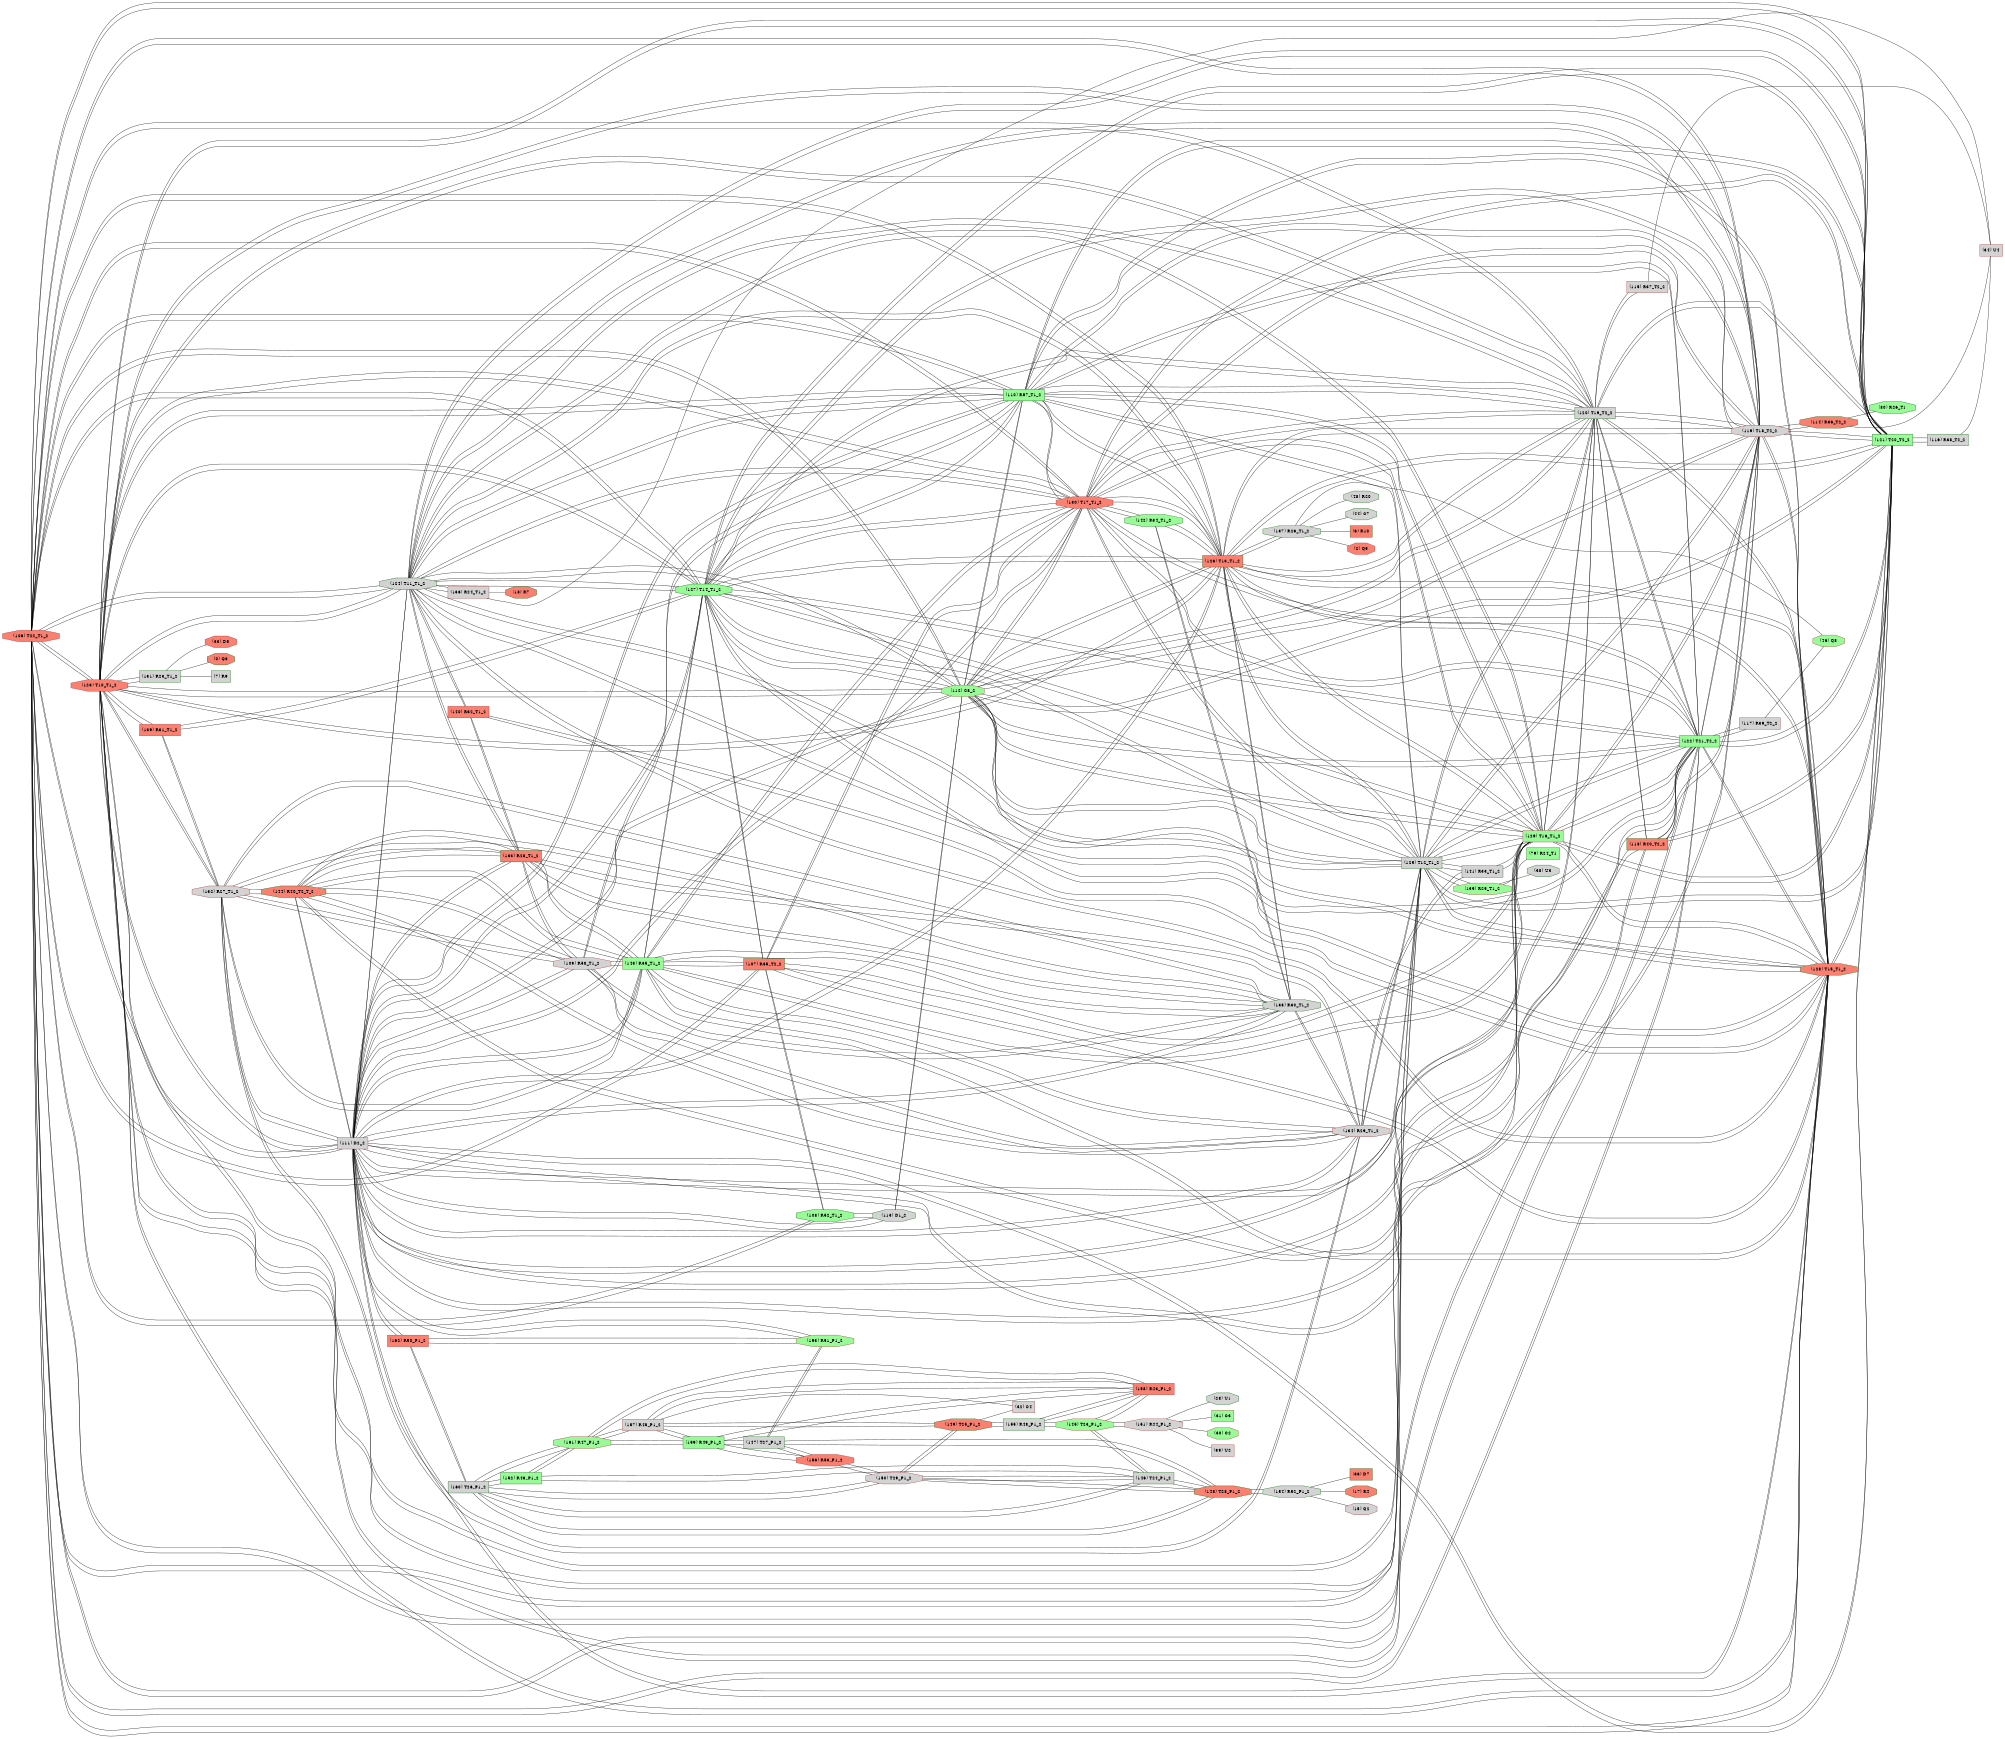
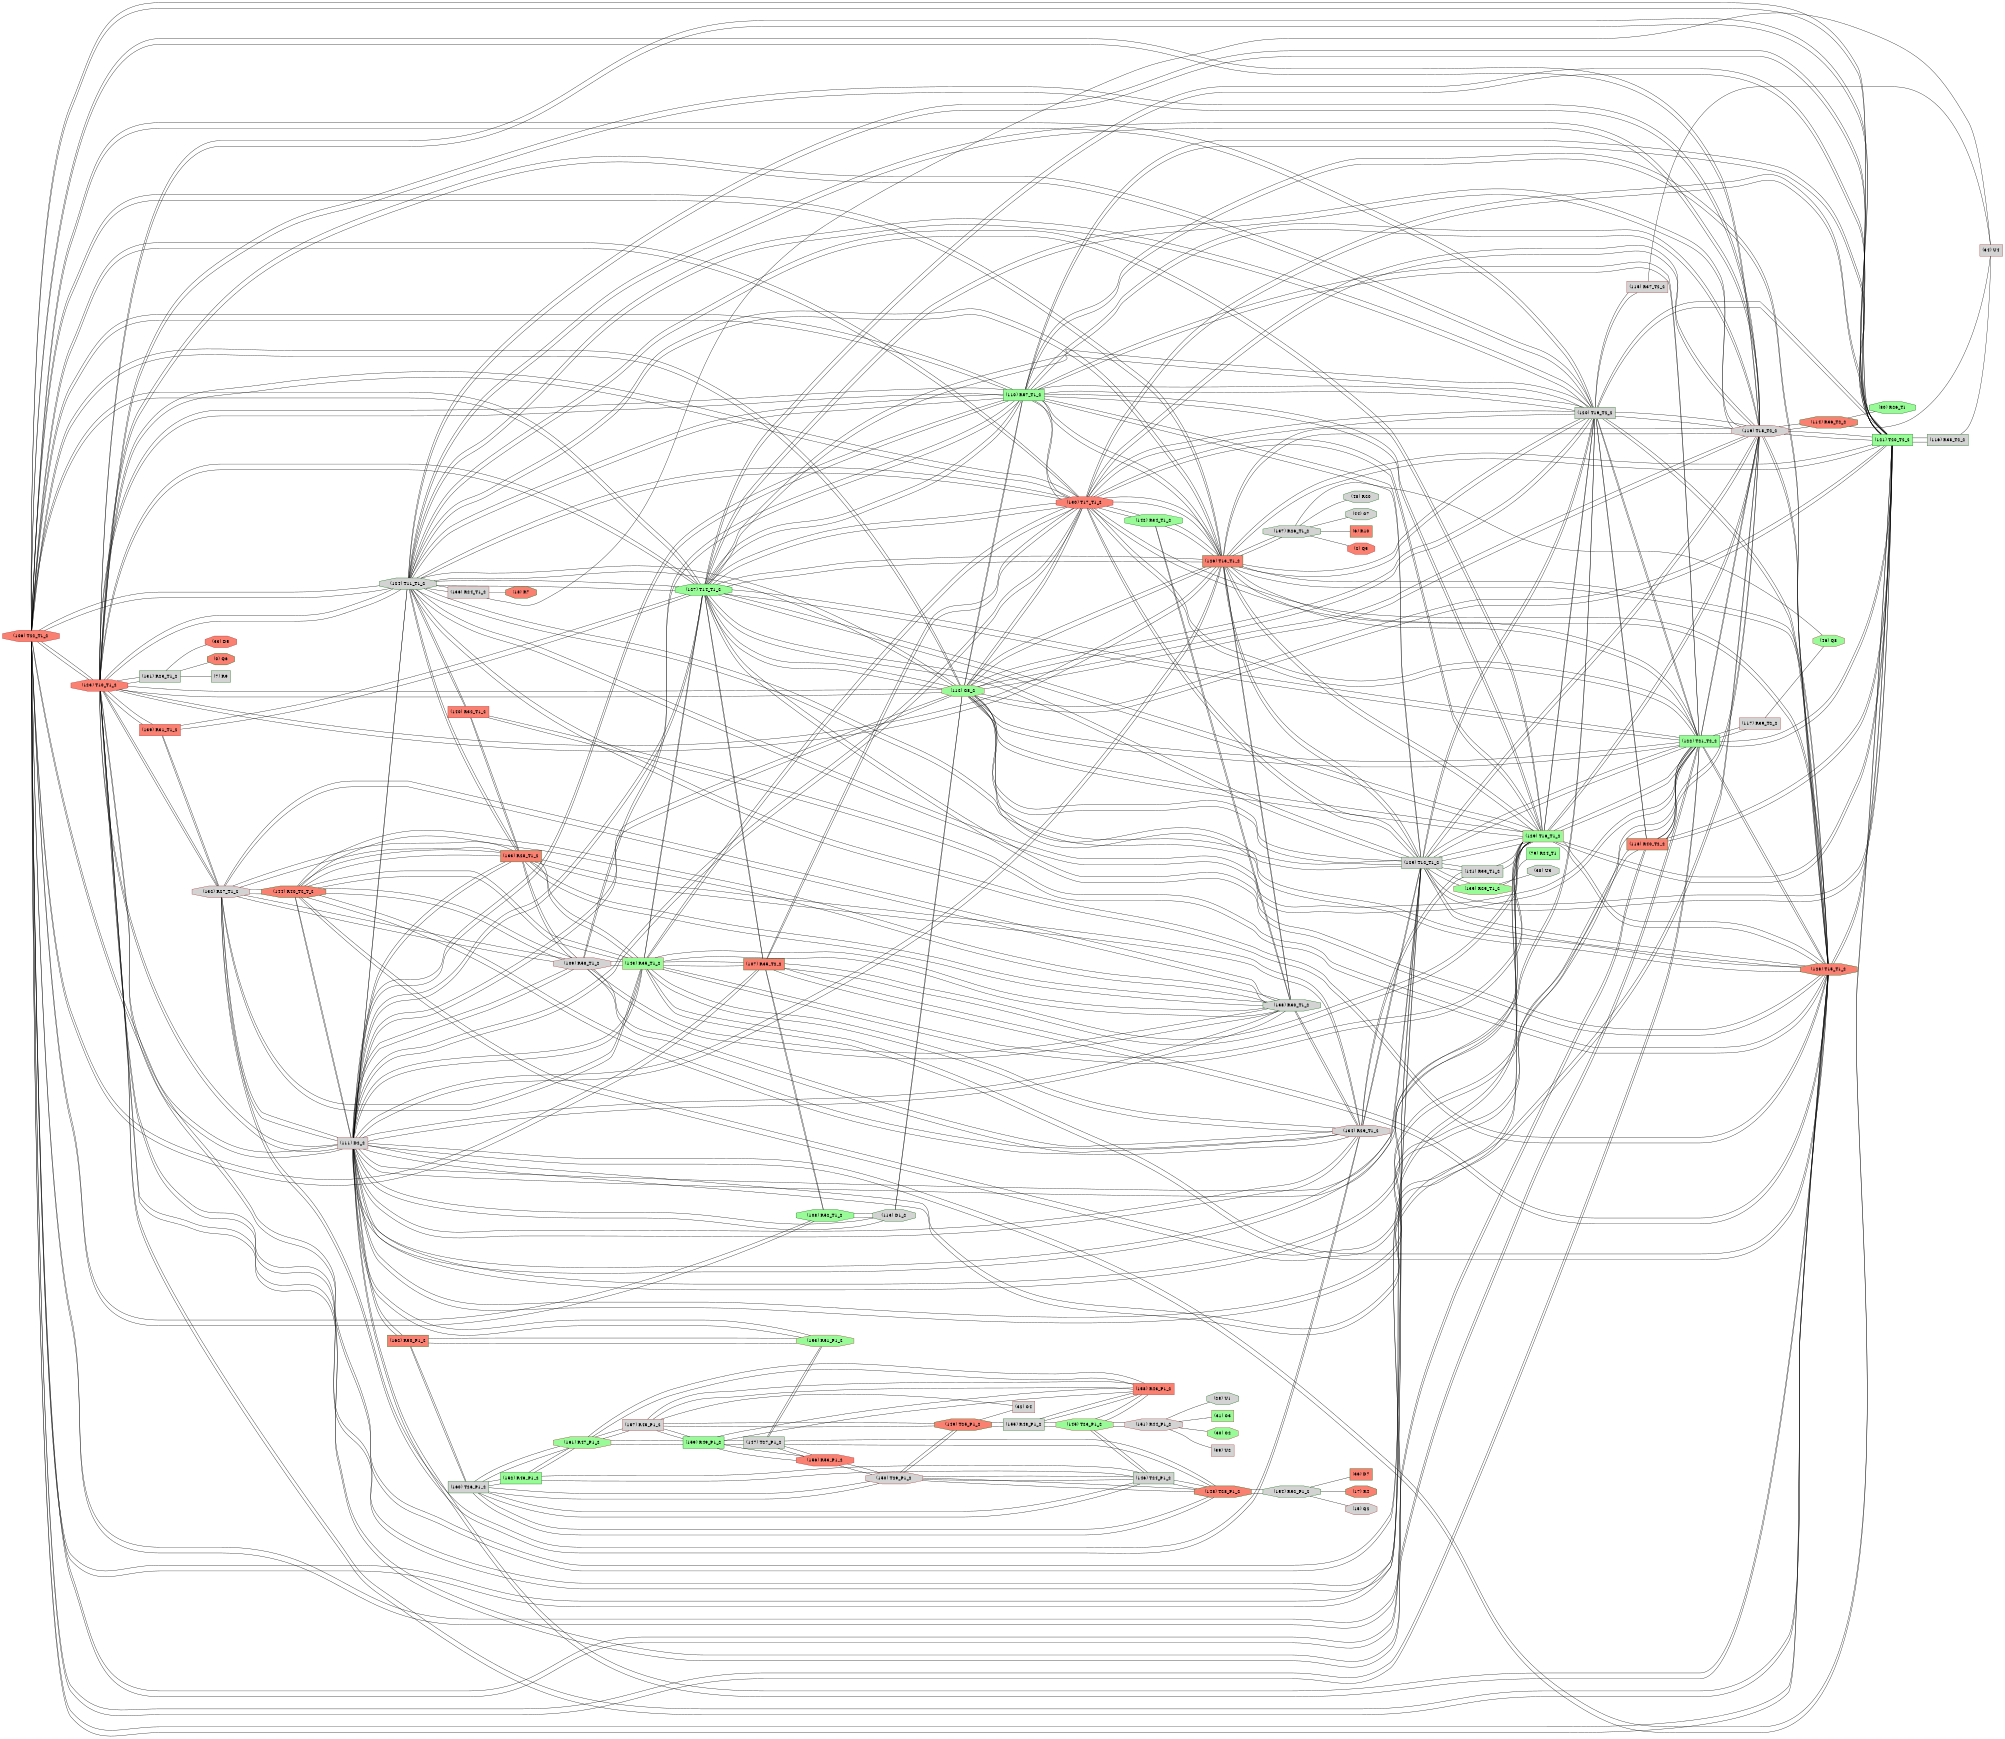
(408, 1341) -> (408, 1341)
